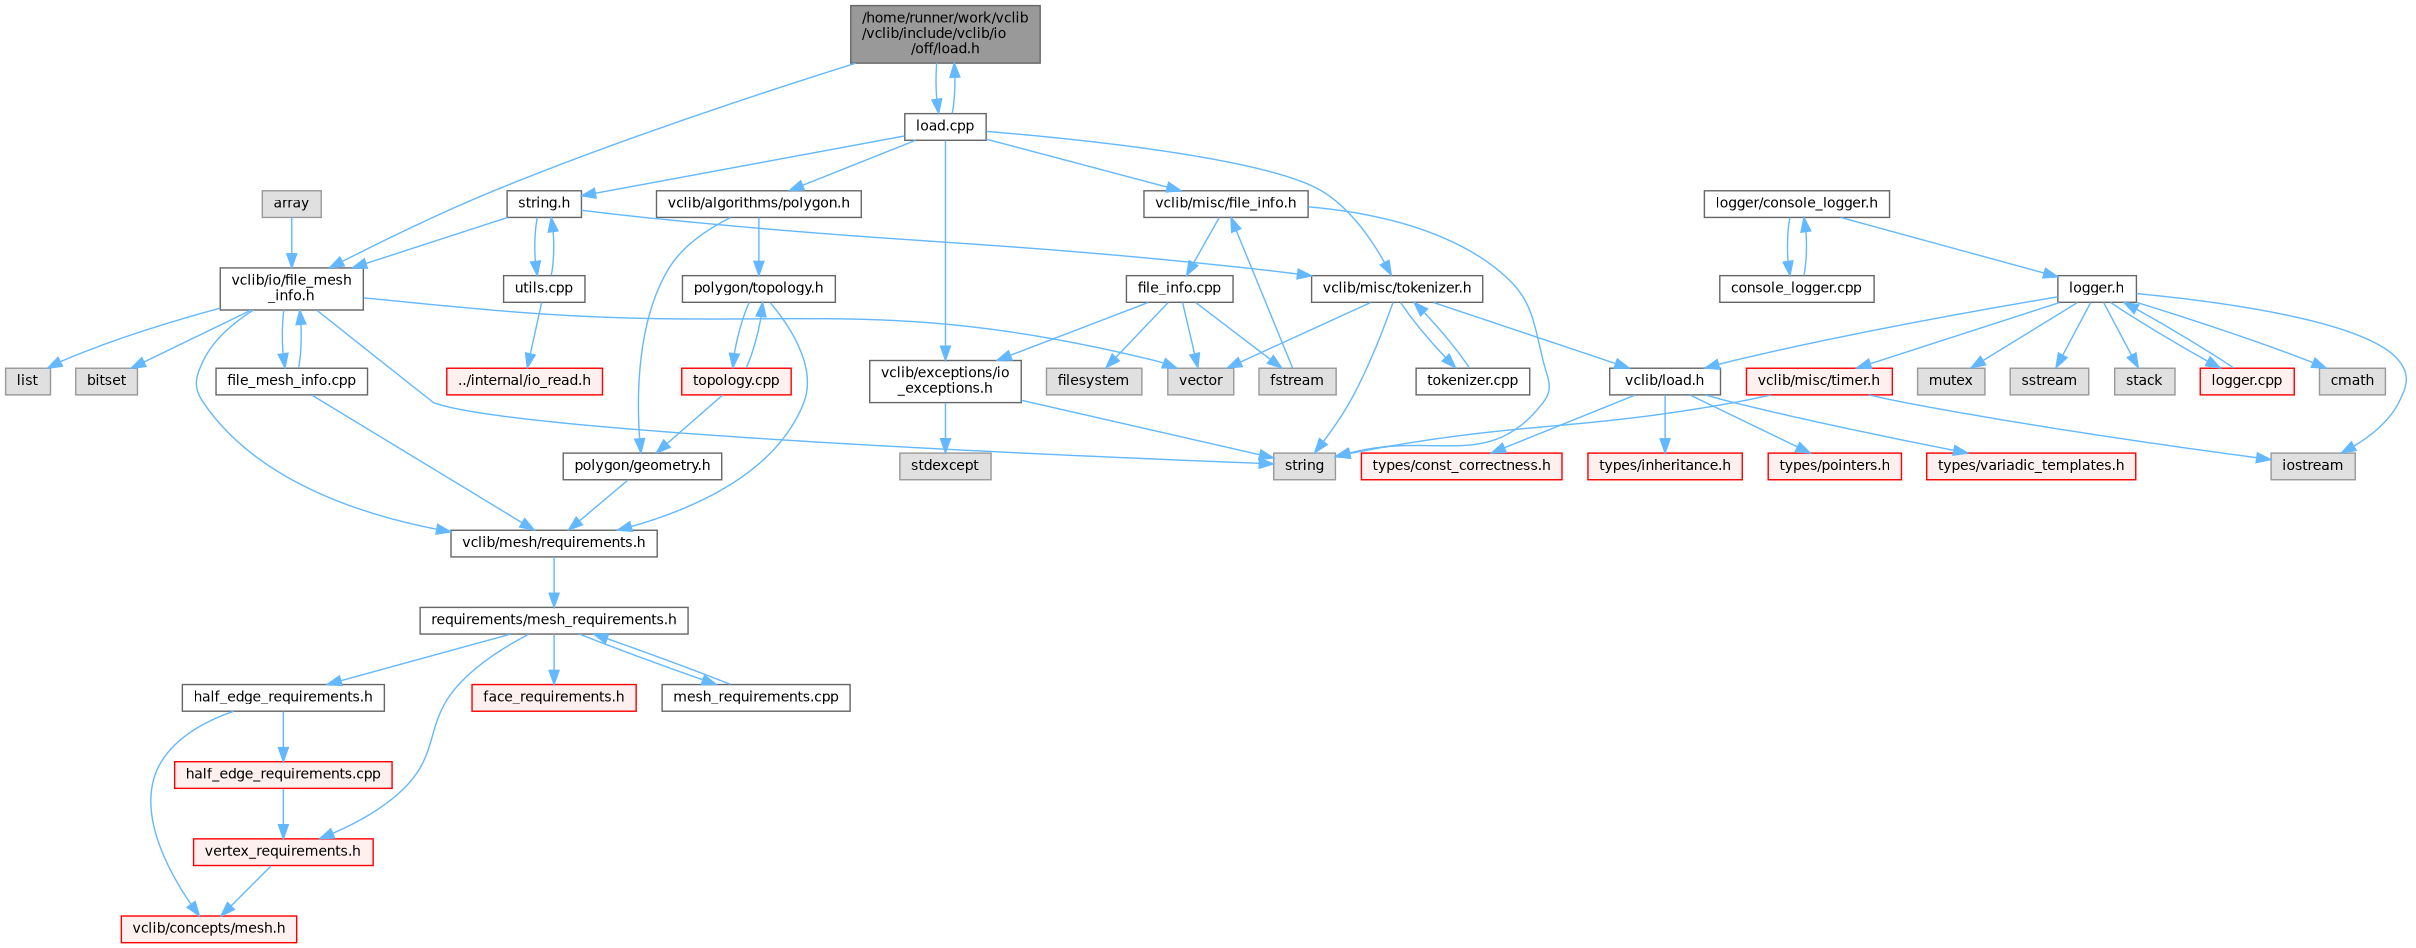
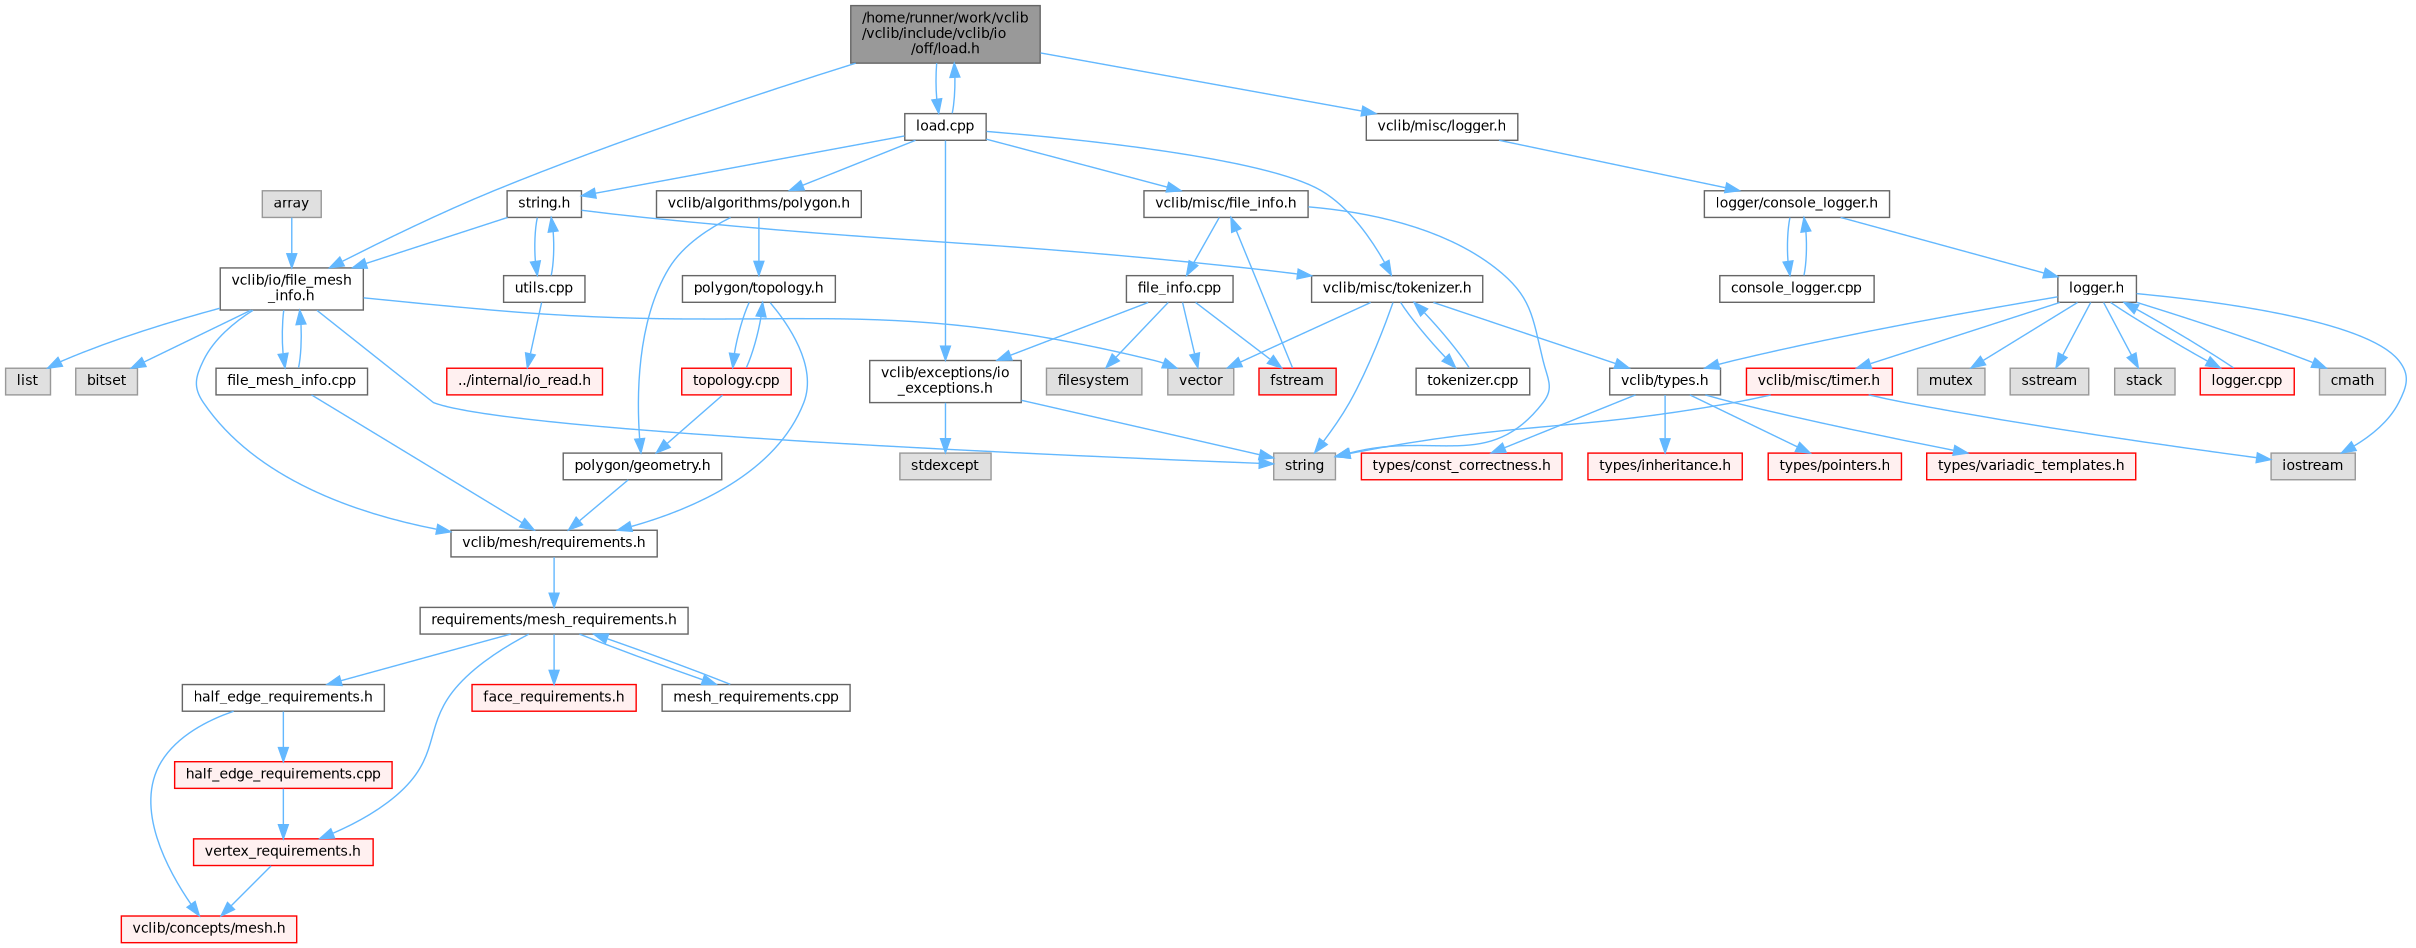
none -> (1442, 127)
(1298, 382) -> (1298, 382)
(1665, 382) -> (1665, 382)
